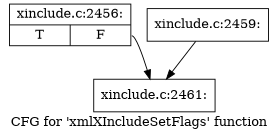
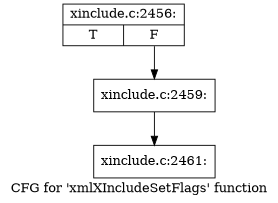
(141, 52) -> (154, 58)
